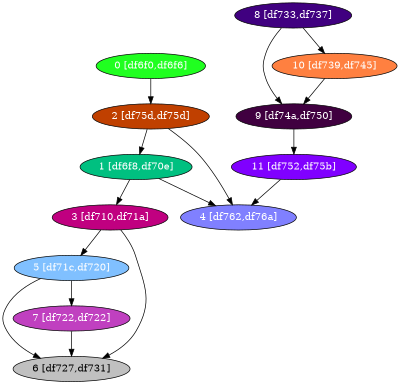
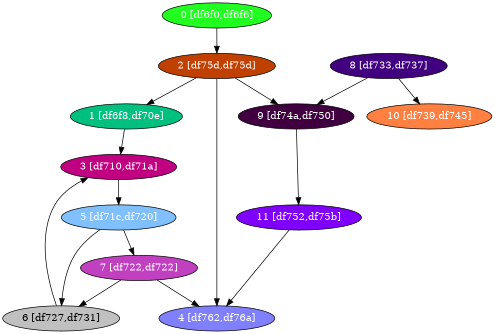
(316, 88) -> (253, 89)
(184, 191) -> (175, 291)
(146, 297) -> (46, 237)
